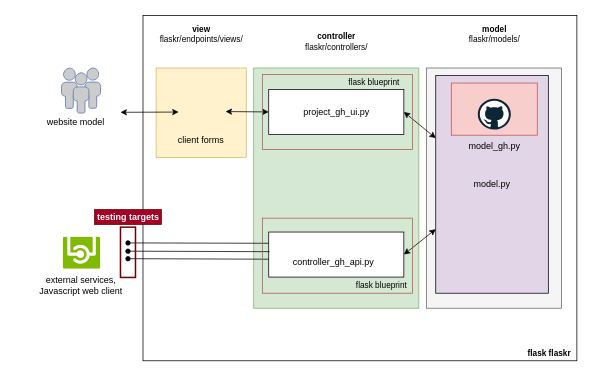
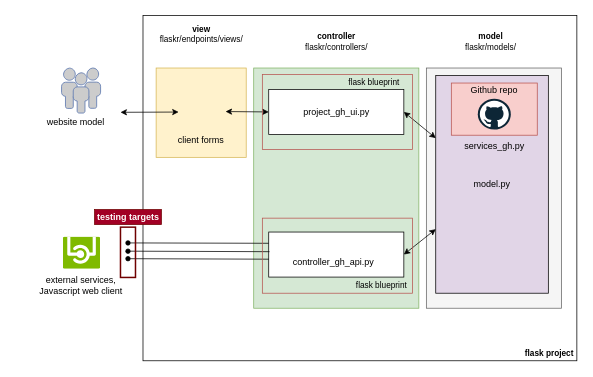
(494, 34) -> (490, 41)
none -> (494, 90)
(494, 146) -> (494, 146)
(549, 353) -> (549, 353)
